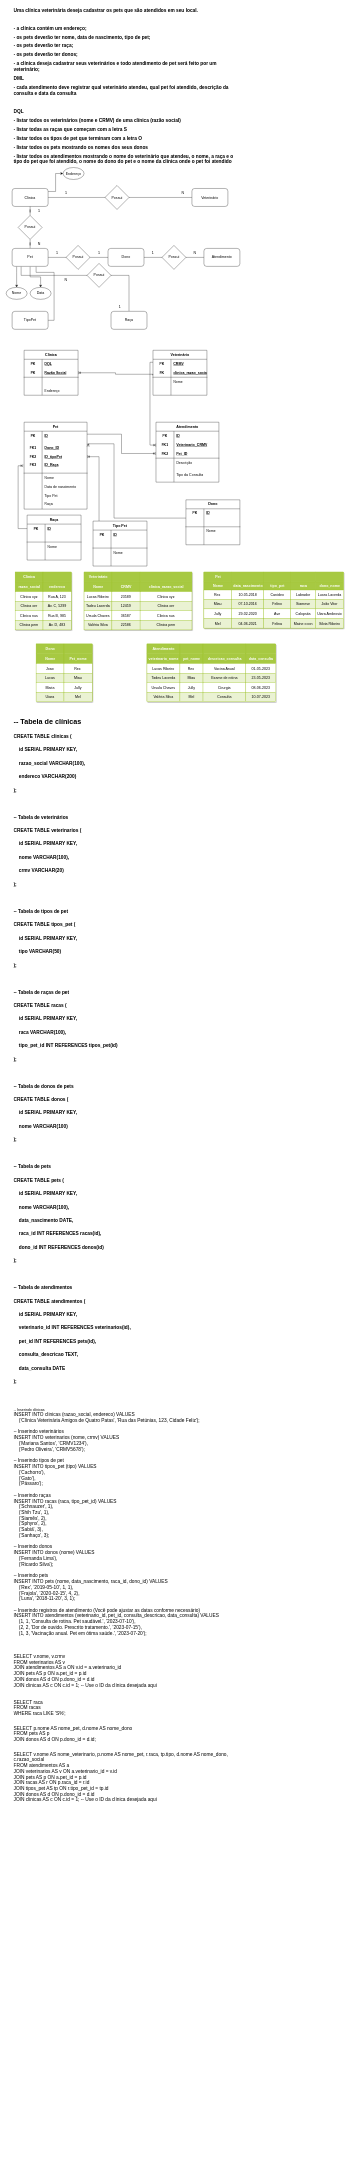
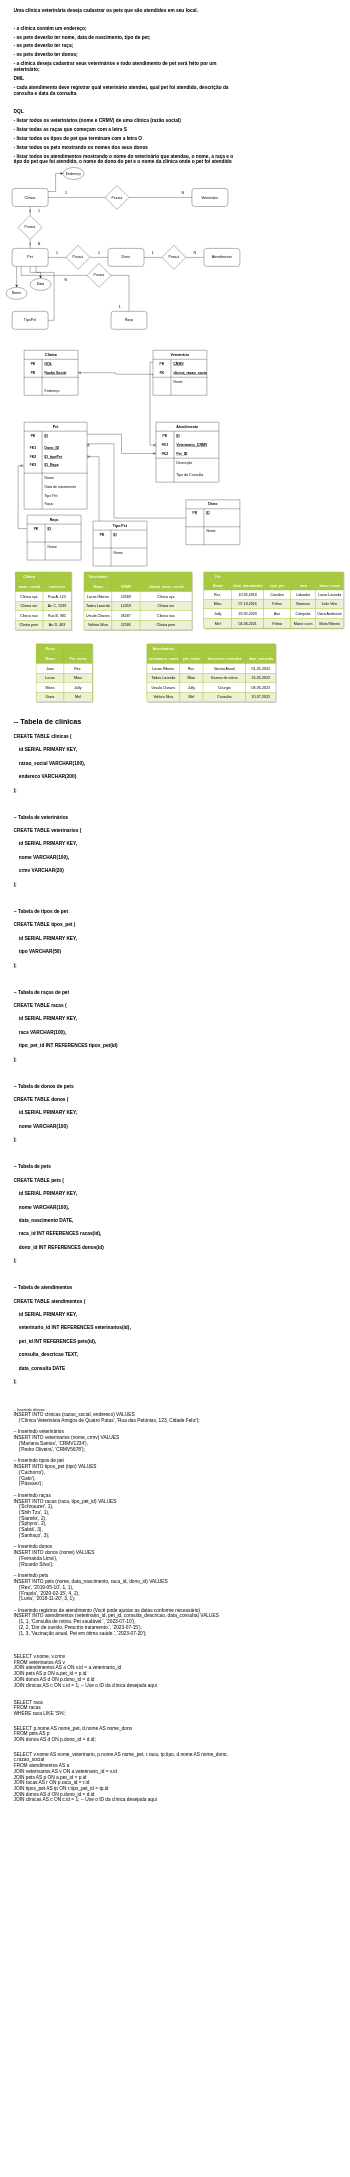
(41, 293) -> (41, 284)
